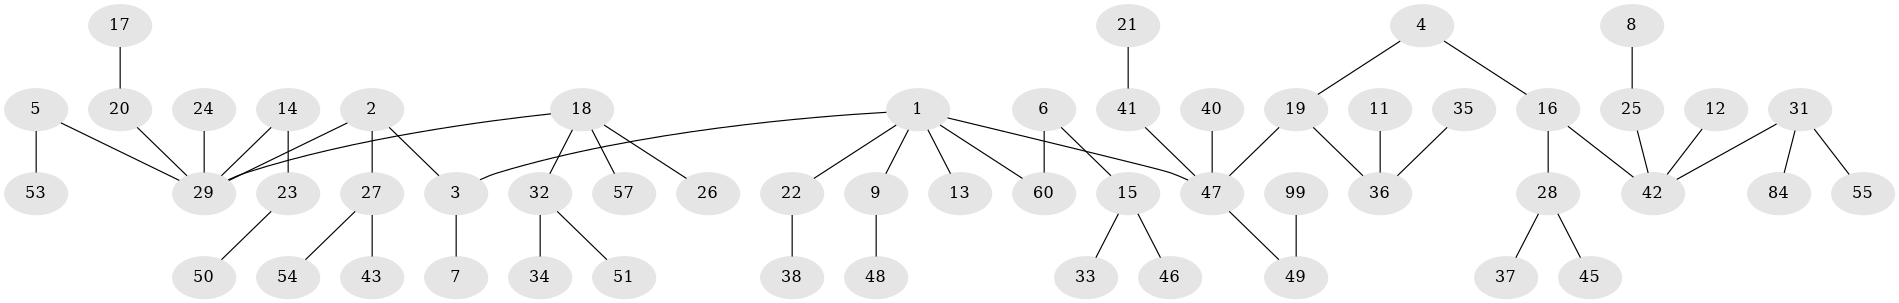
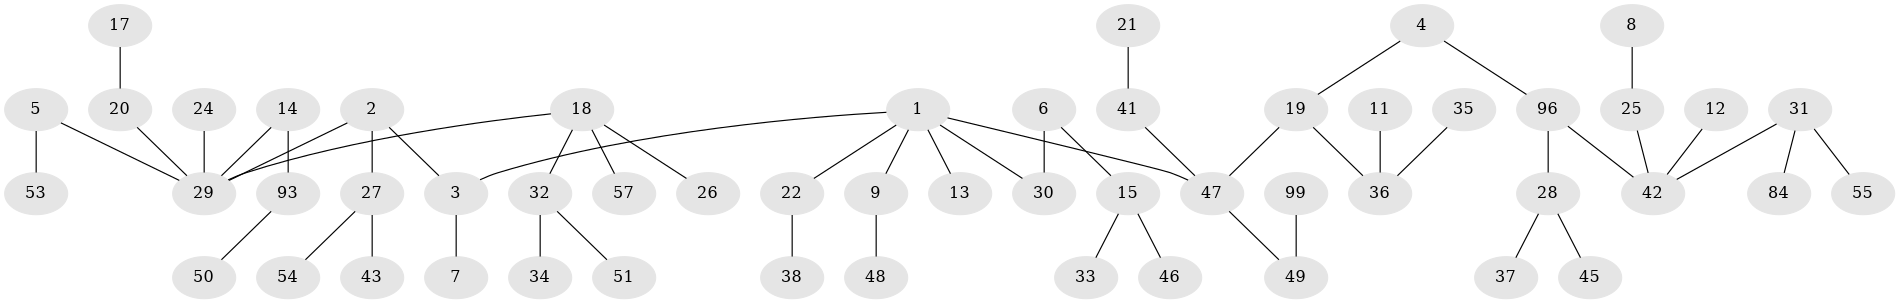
(1212, 110) -> none
(1548, 110) -> (1548, 110)
(288, 194) -> (288, 194)
(1044, 194) -> (1044, 194)
